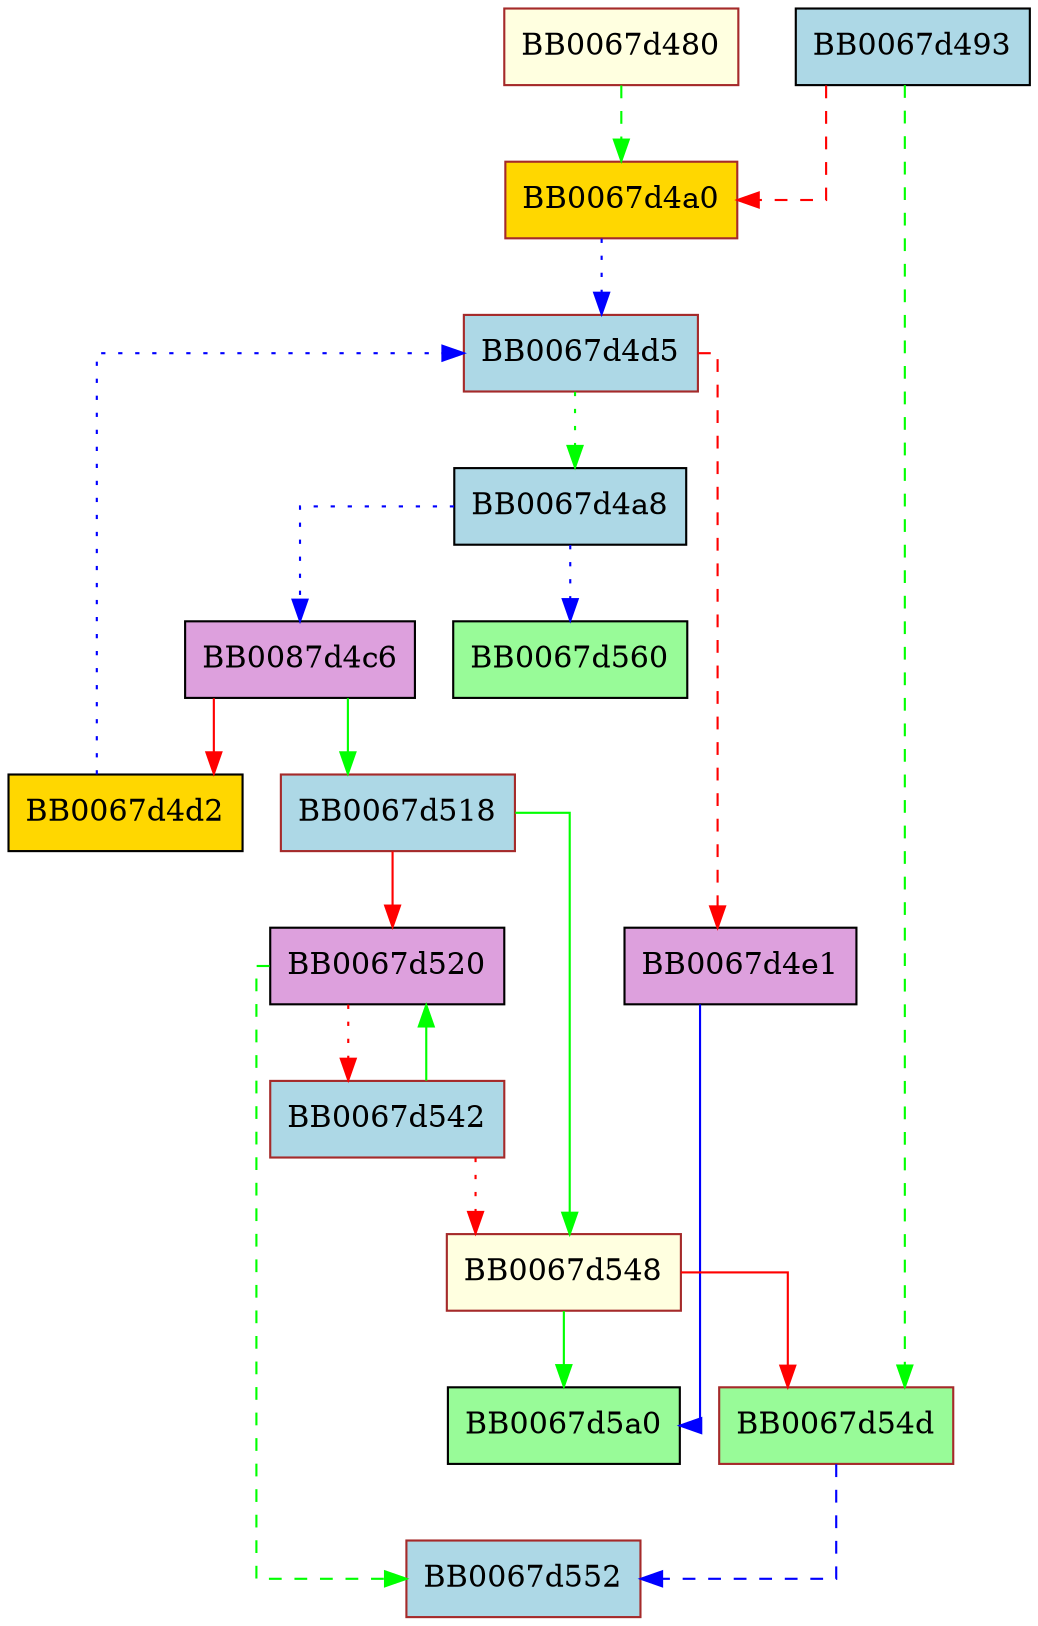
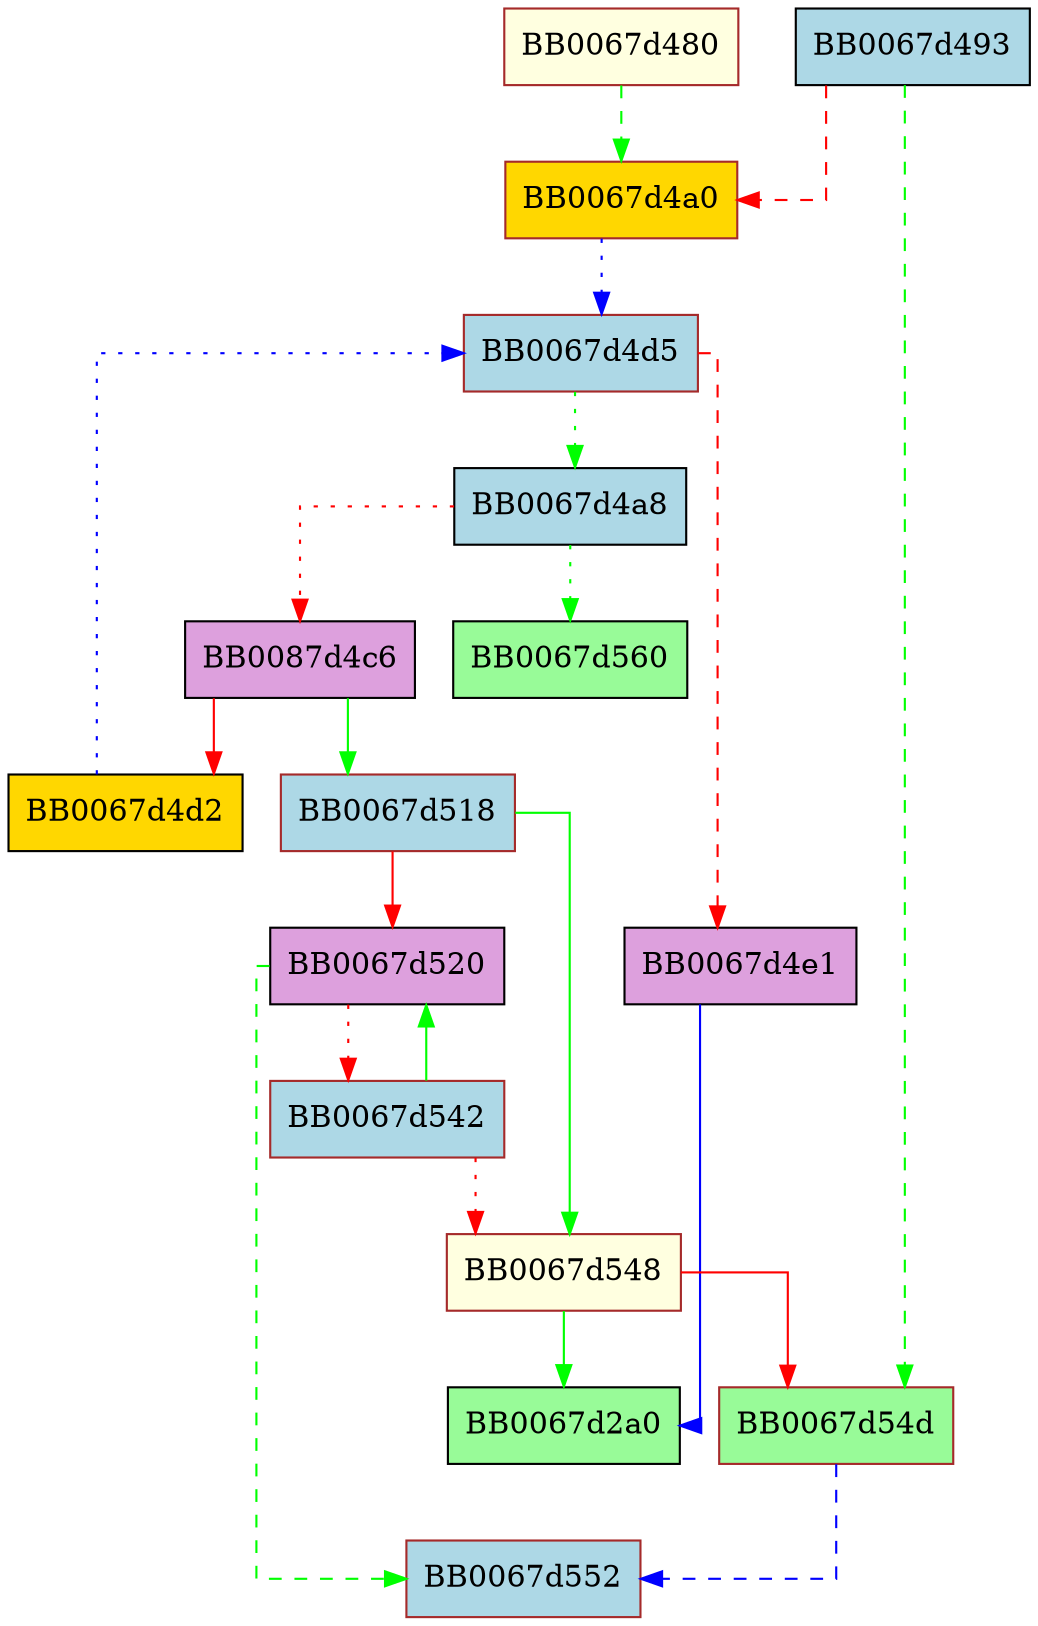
(330, 506) -> (330, 506)
(570, 572) -> (570, 572)
(564, 1426) -> (564, 1426)
